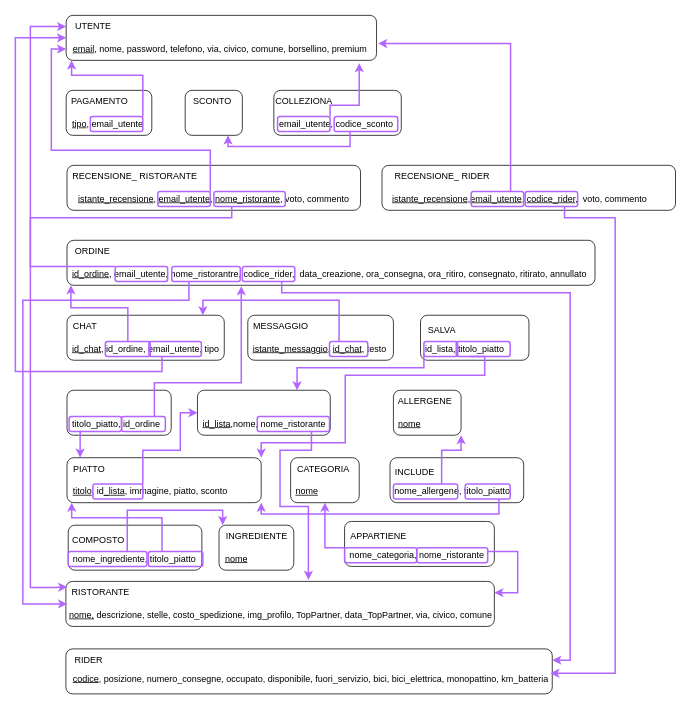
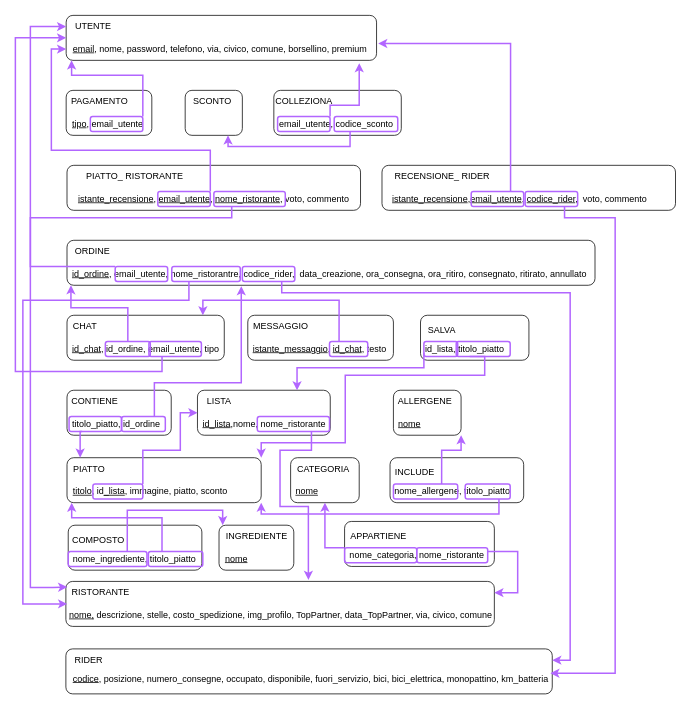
(135, 177) -> (135, 177)
none -> (95, 402)
none -> (219, 402)
